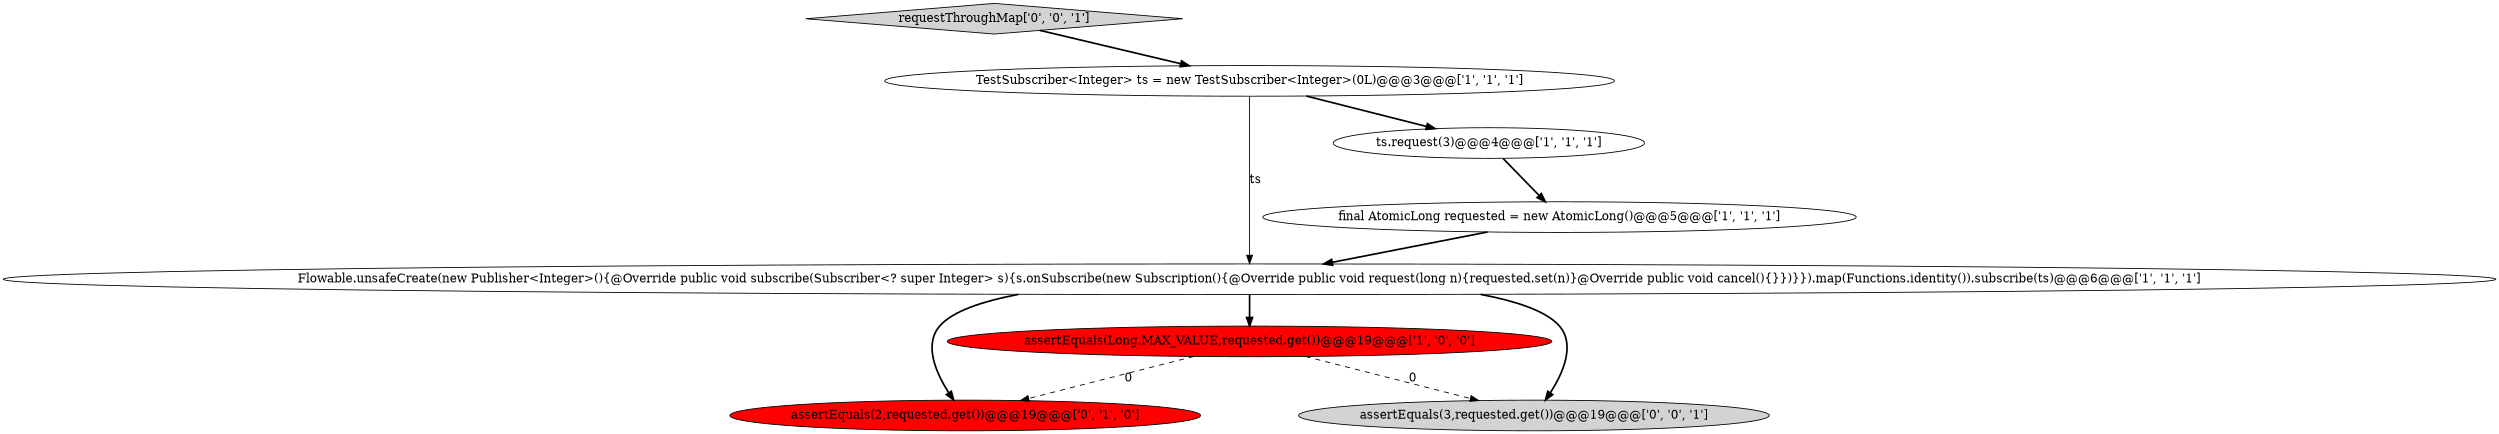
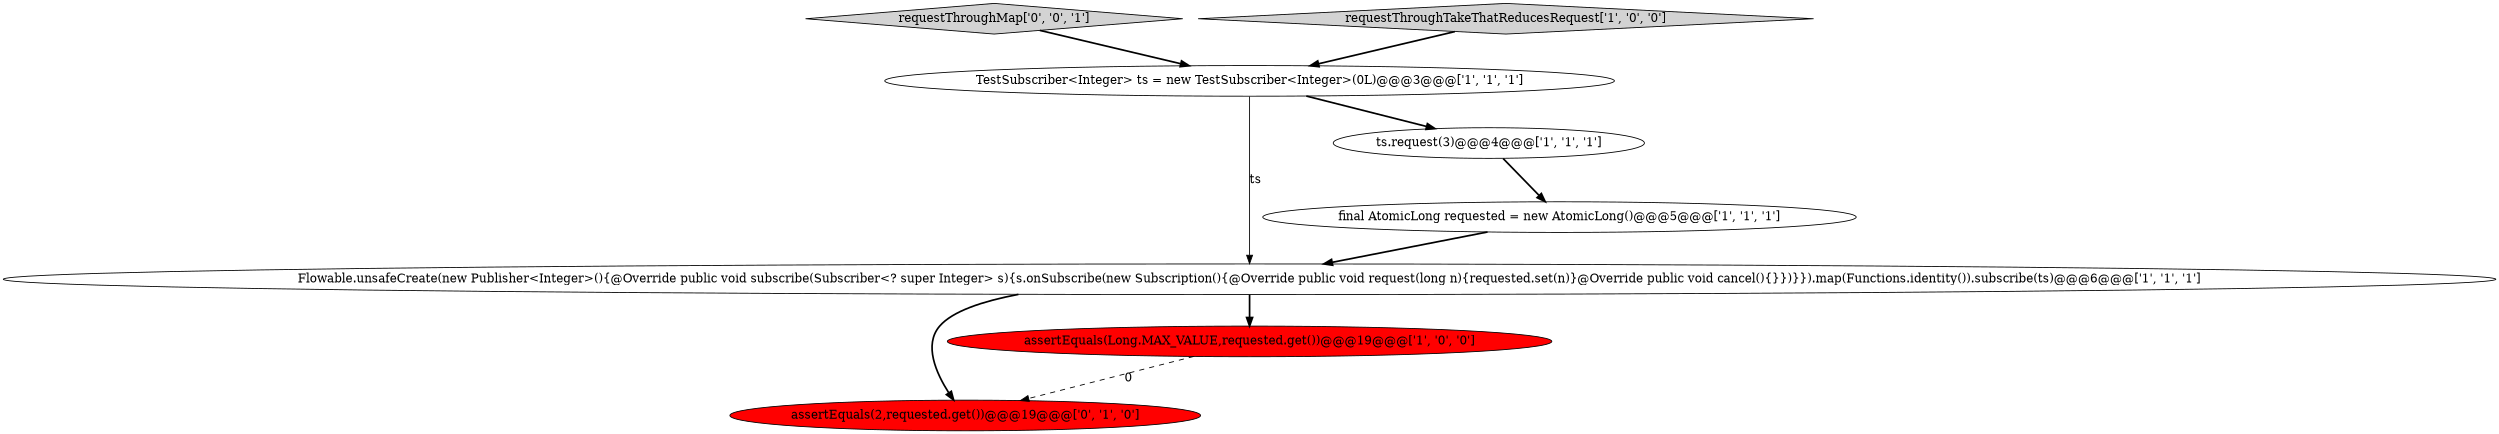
none -> (1506, 19)
(1534, 415) -> none
